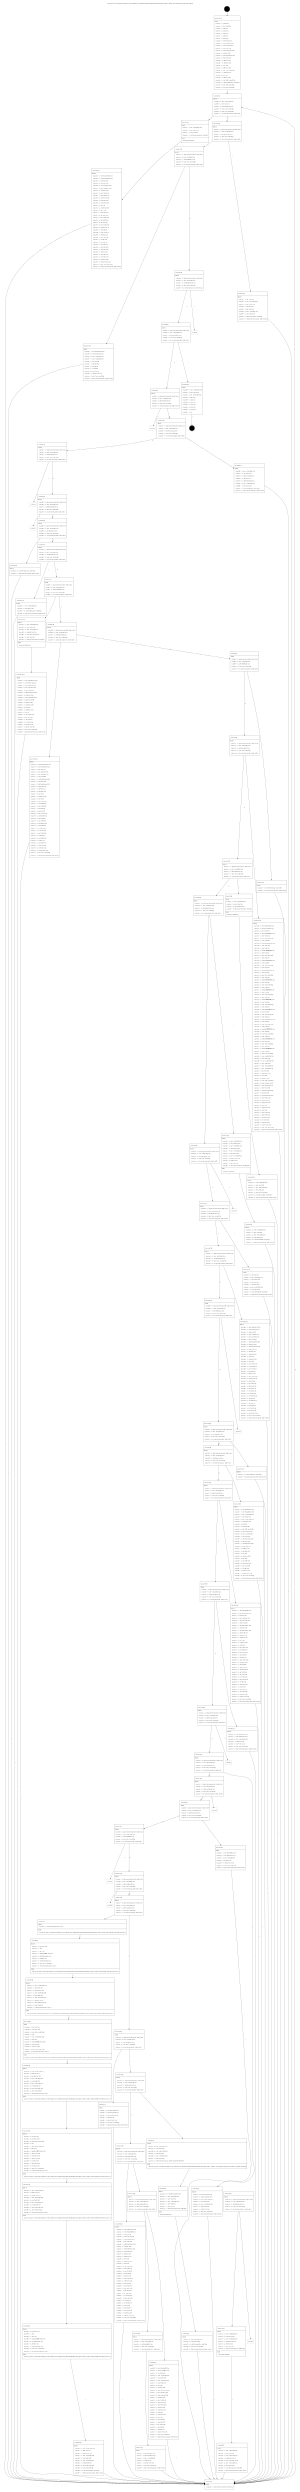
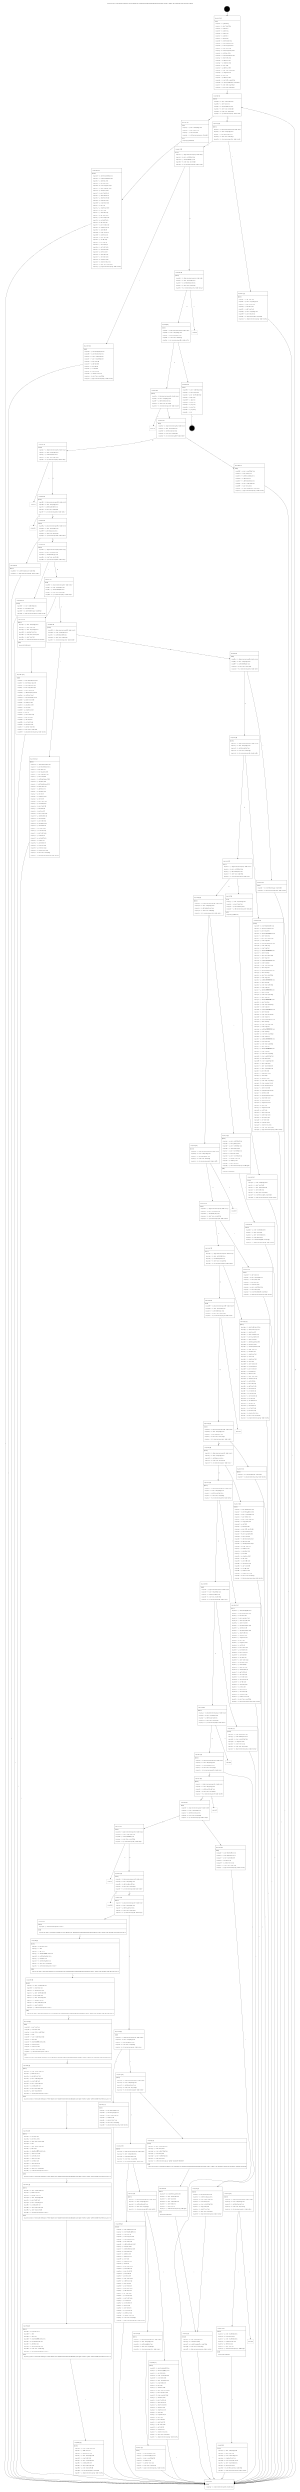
(213, 2347) -> (202, 2274)
